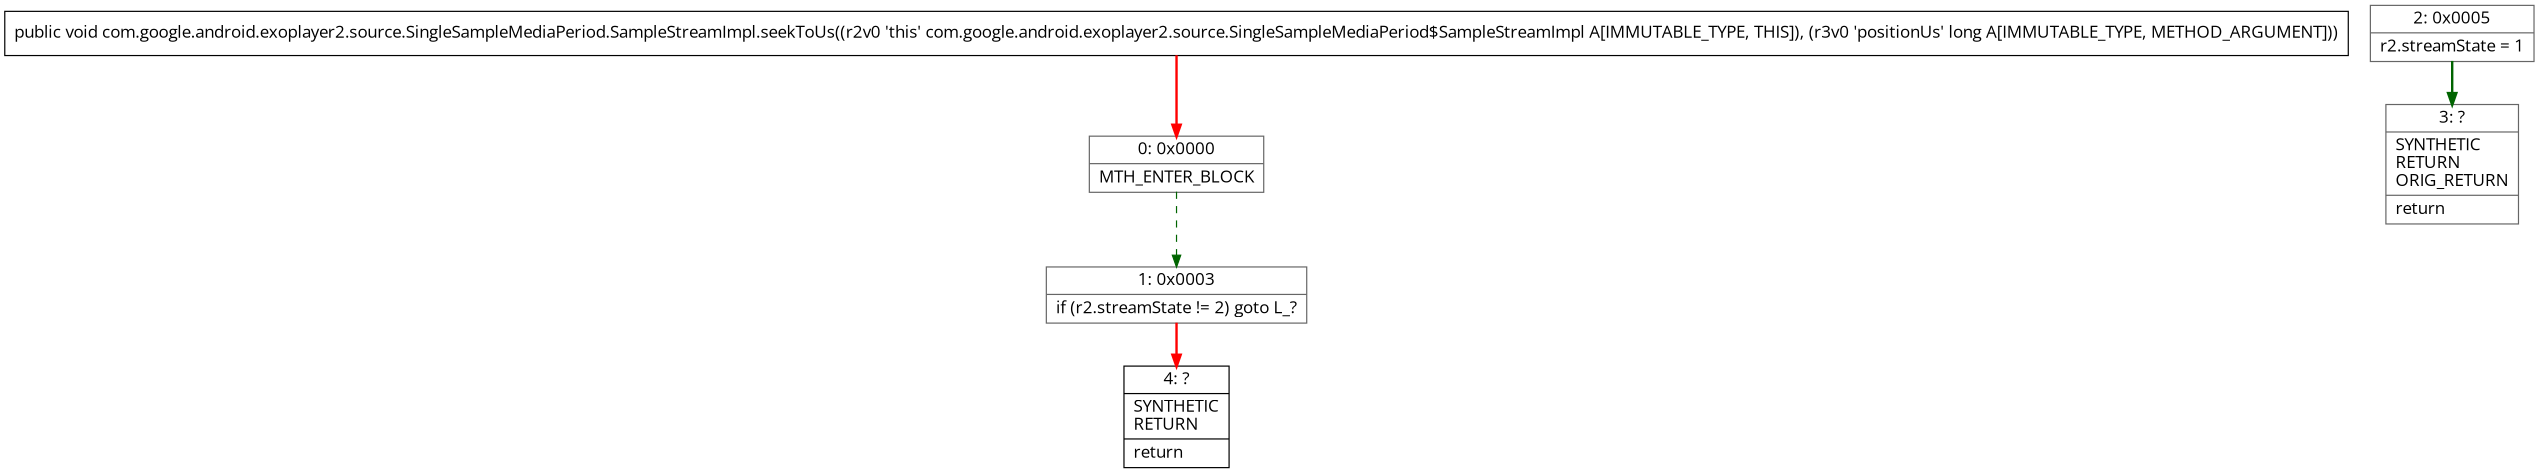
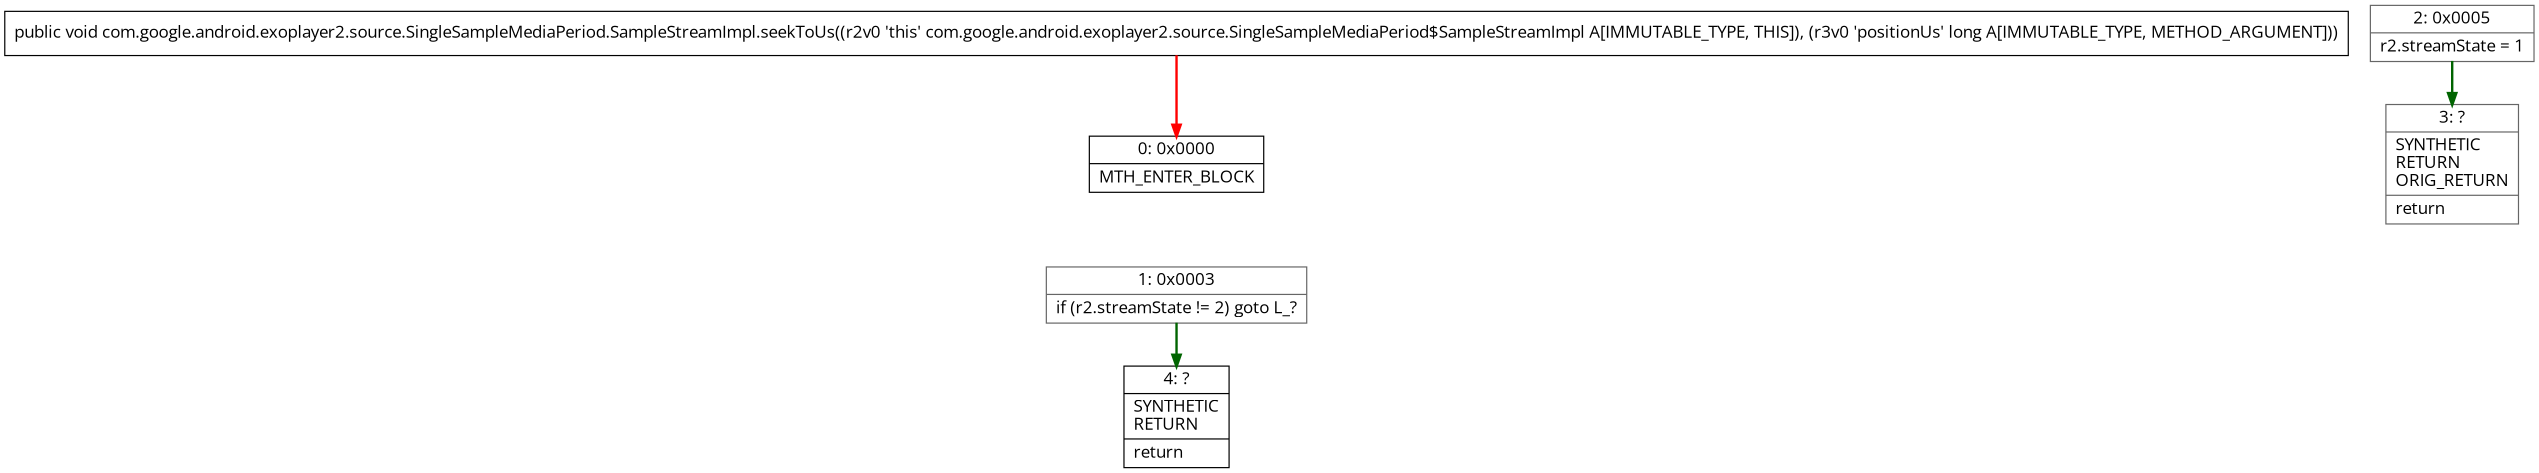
(1177, 164) -> (1177, 164)
(1177, 223) -> none
(1177, 339) -> (1177, 339)
